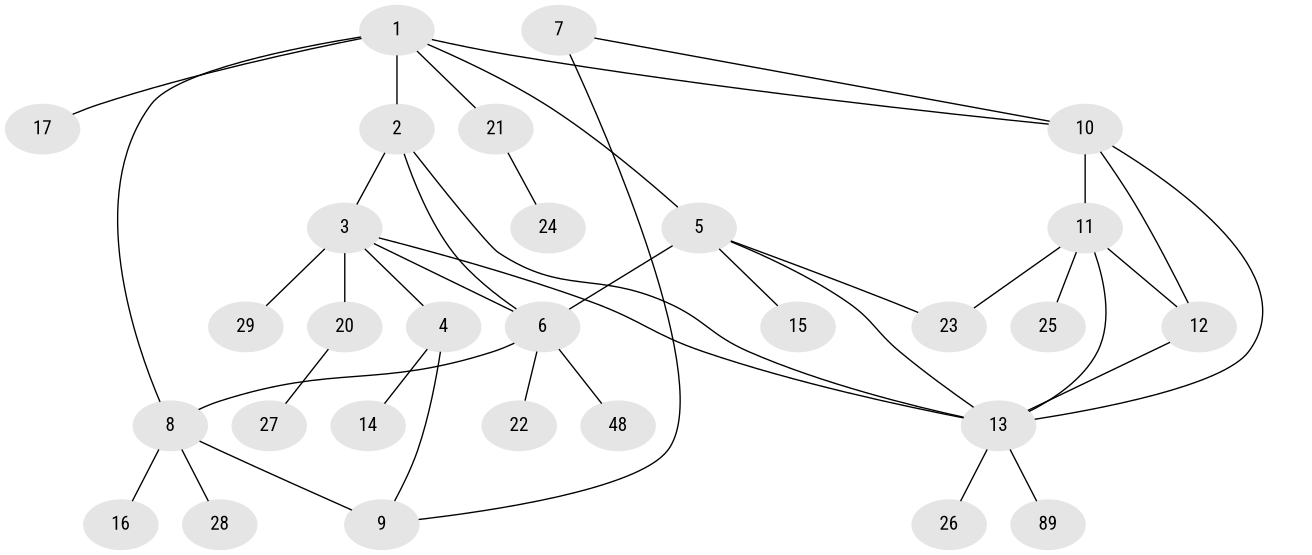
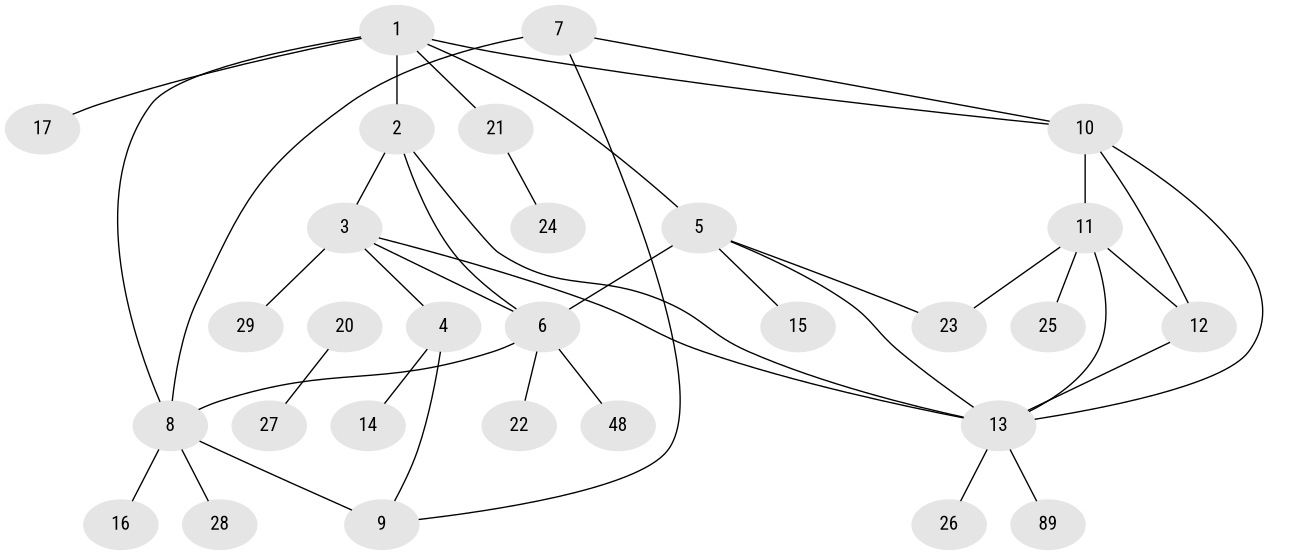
none -> (284, 157)
(345, 278) -> none
